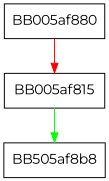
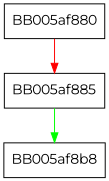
(55, 91) -> (55, 91)
(55, 160) -> (55, 160)
